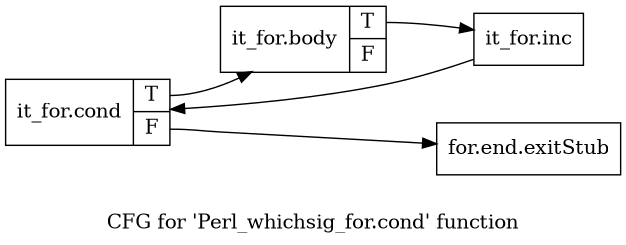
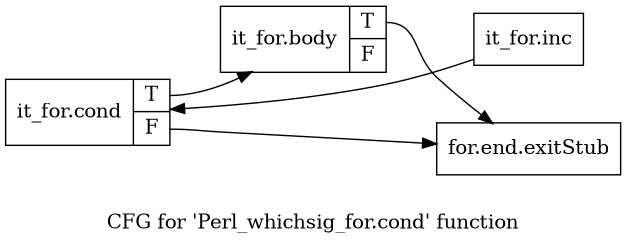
(423, 24) -> (426, 64)
